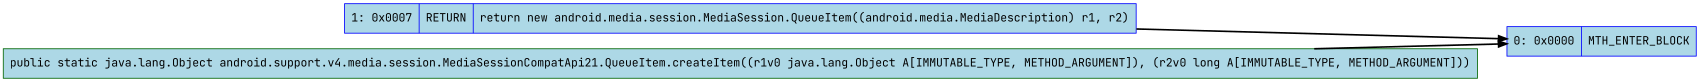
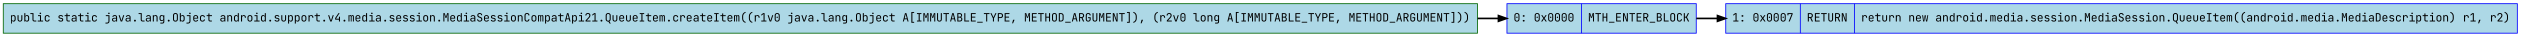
(1317, 34) -> (1707, 18)
